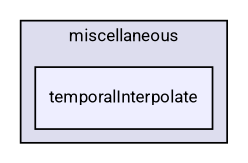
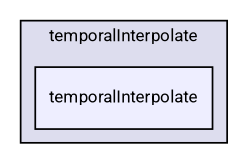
(124, 37) -> (124, 37)
